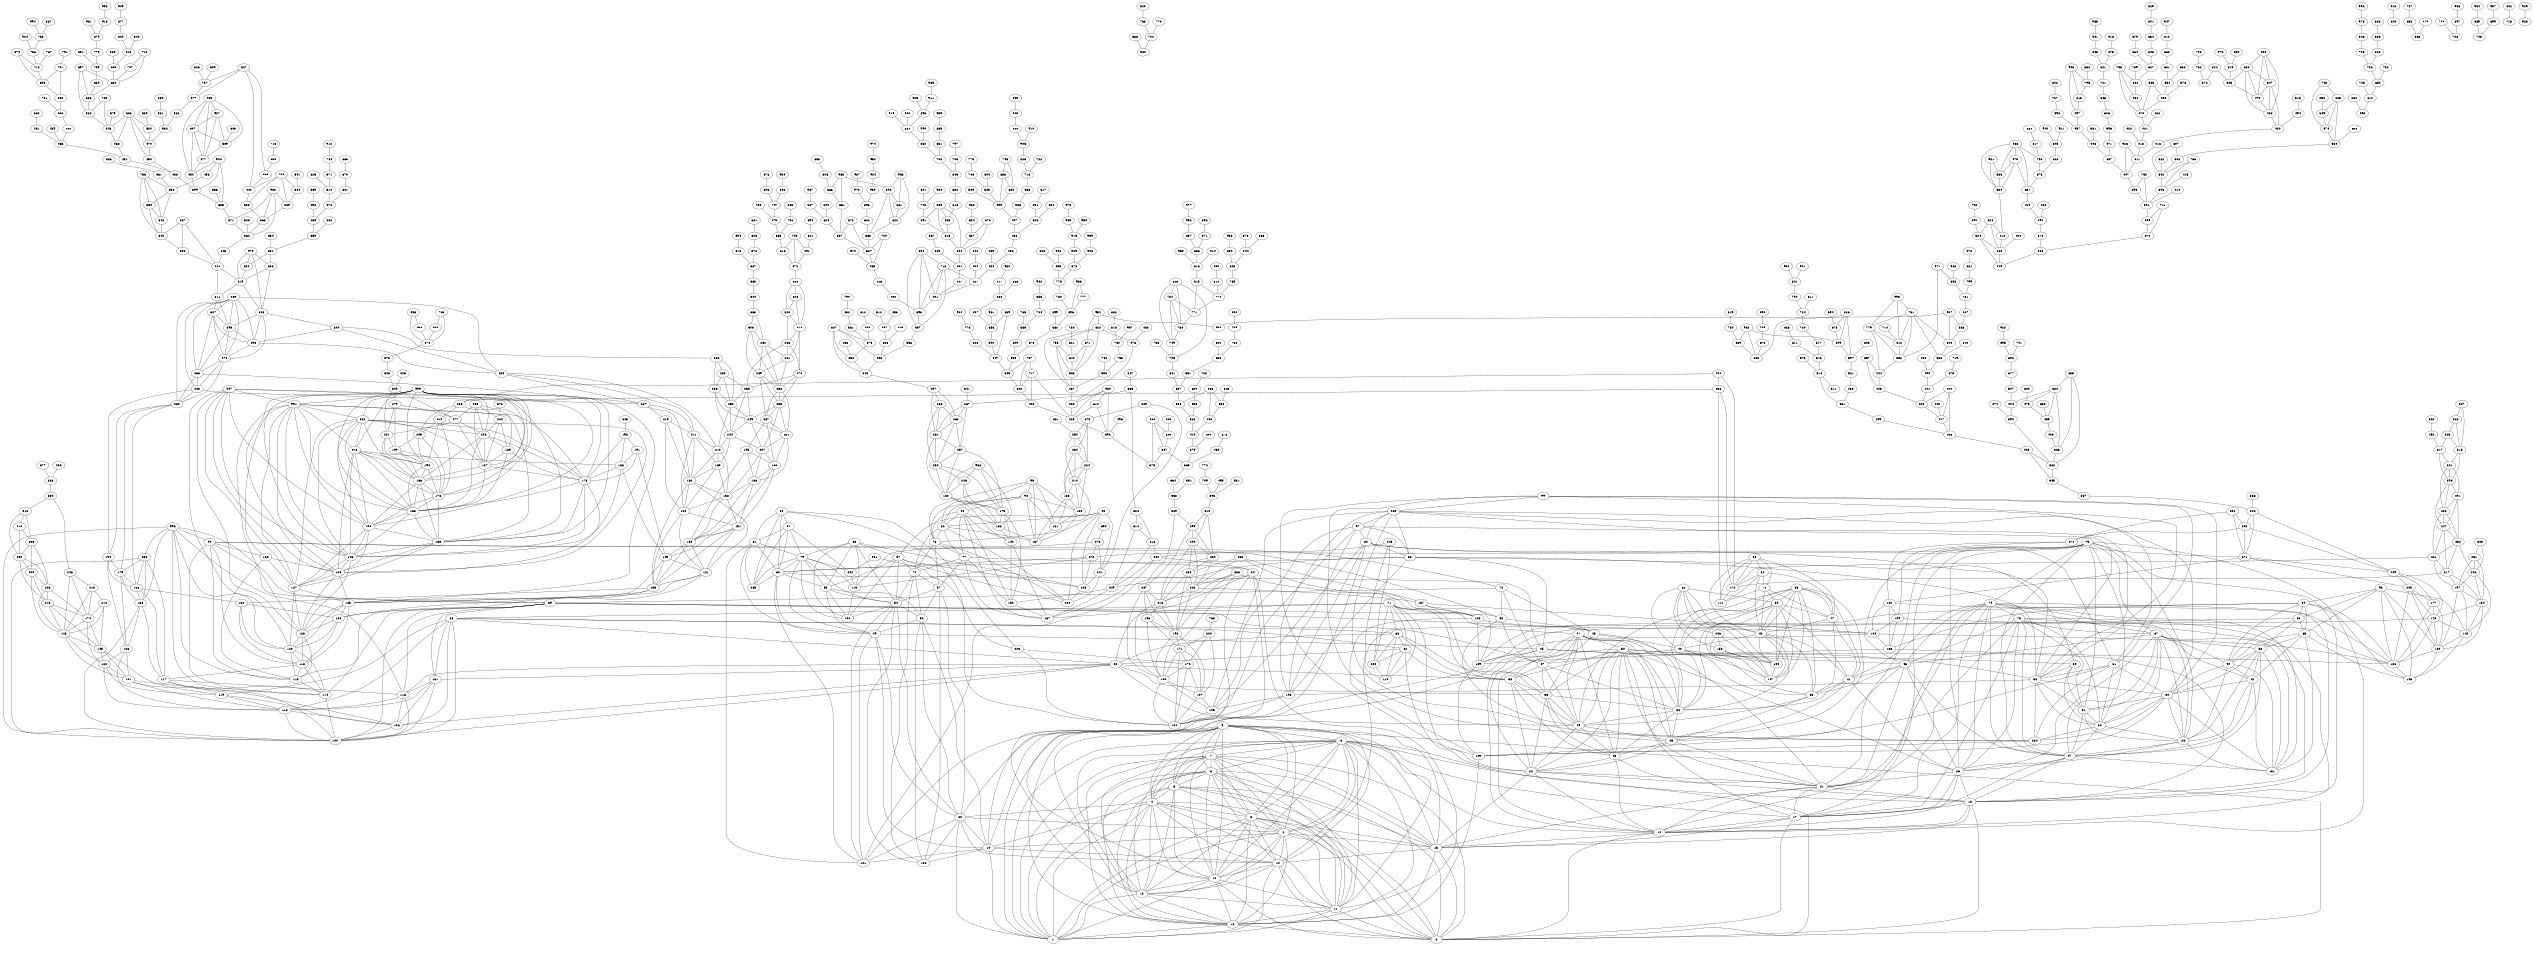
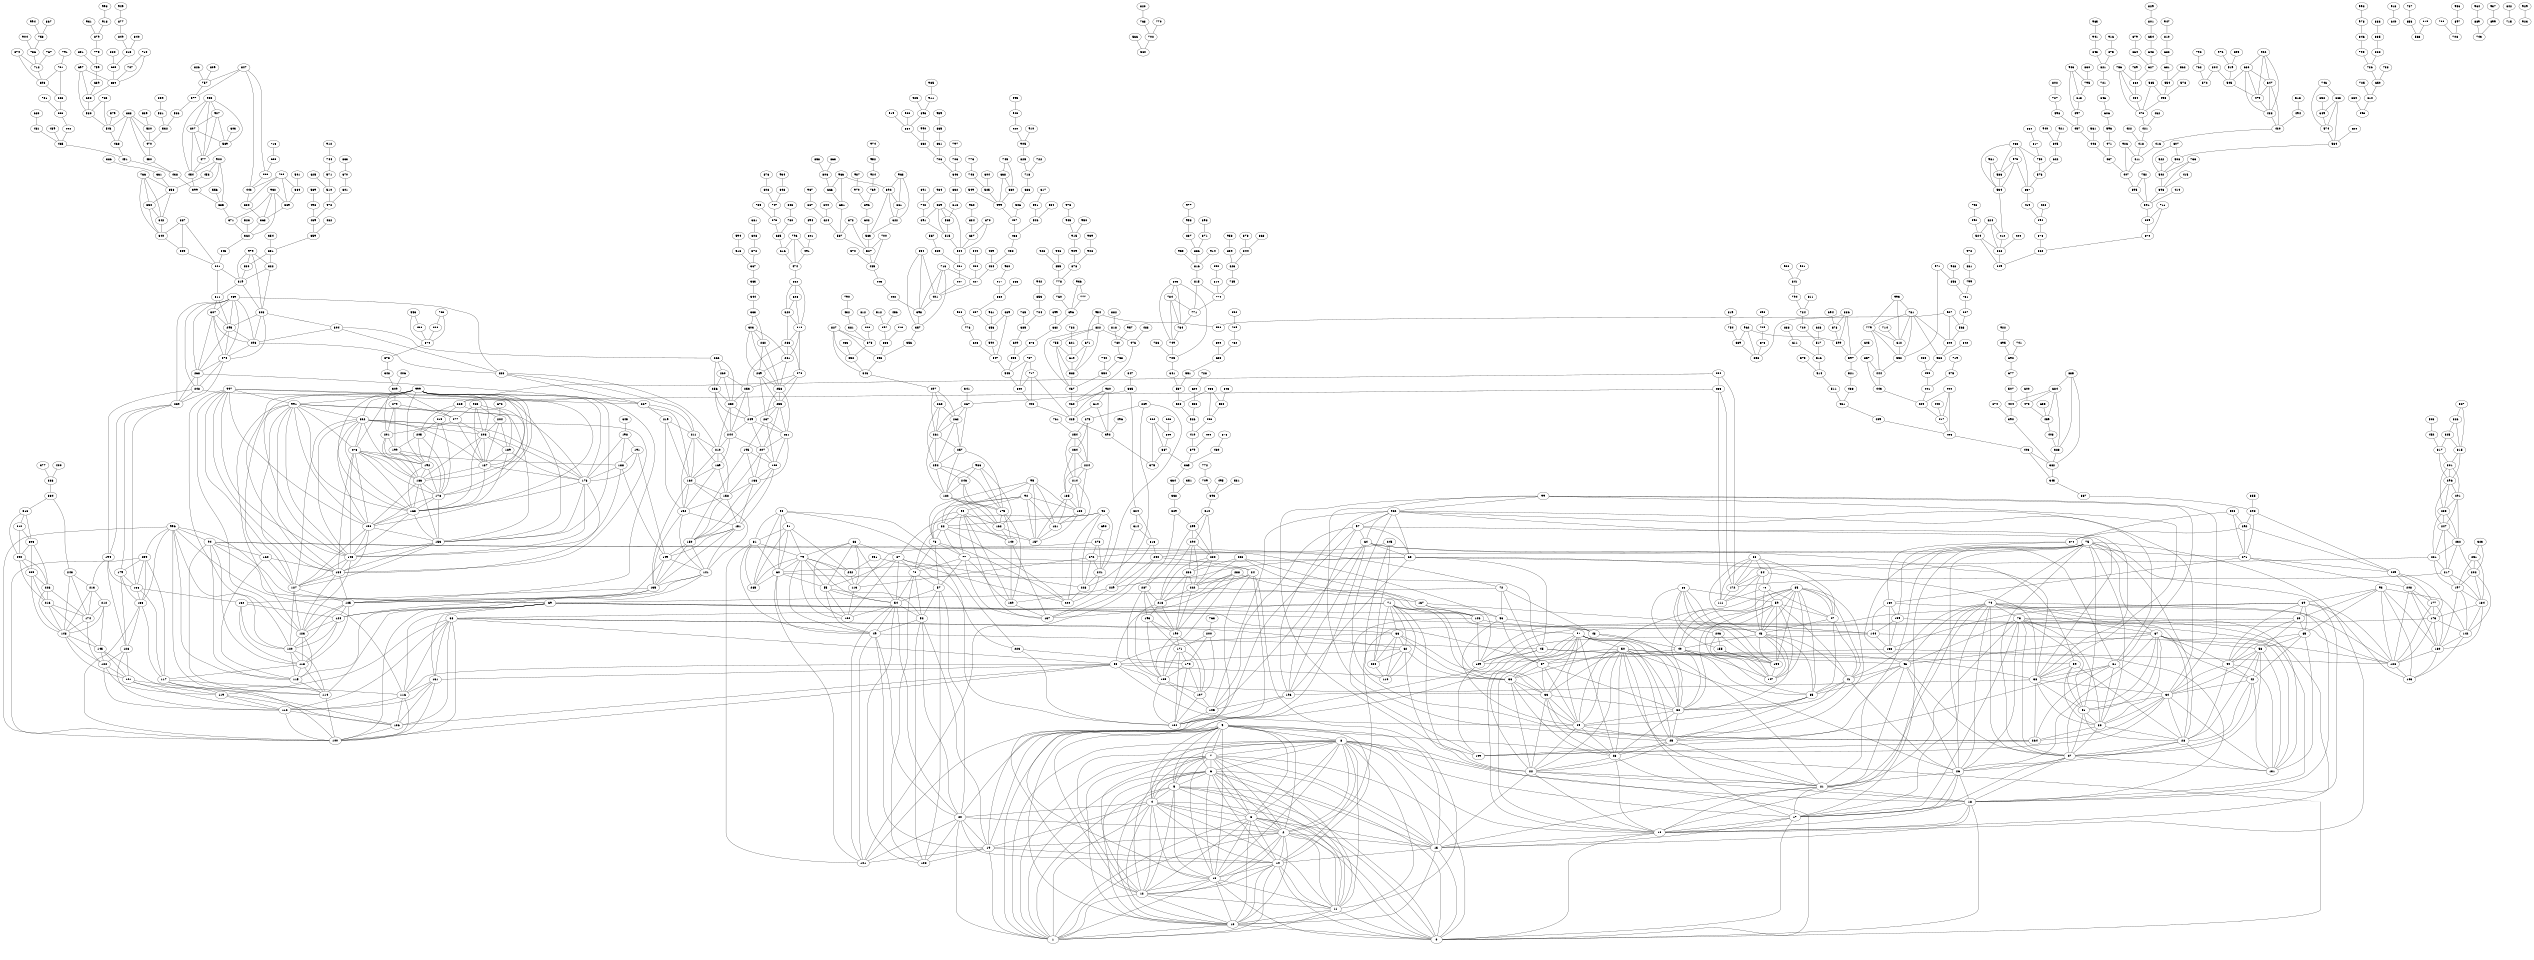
none -> (833, 159)
(873, 190) -> (873, 190)
(933, 259) -> none
none -> (1819, 328)
(775, 351) -> (772, 340)
(1825, 392) -> (1838, 397)
(1056, 419) -> (1056, 419)
(1026, 536) -> none
(935, 564) -> (1096, 565)
(114, 565) -> (96, 571)
(985, 568) -> (1148, 510)
(94, 634) -> none
none -> (425, 655)
(2352, 661) -> none
(2177, 686) -> (2124, 699)
none -> (1746, 705)
(1403, 769) -> none
(1410, 910) -> (1255, 894)
